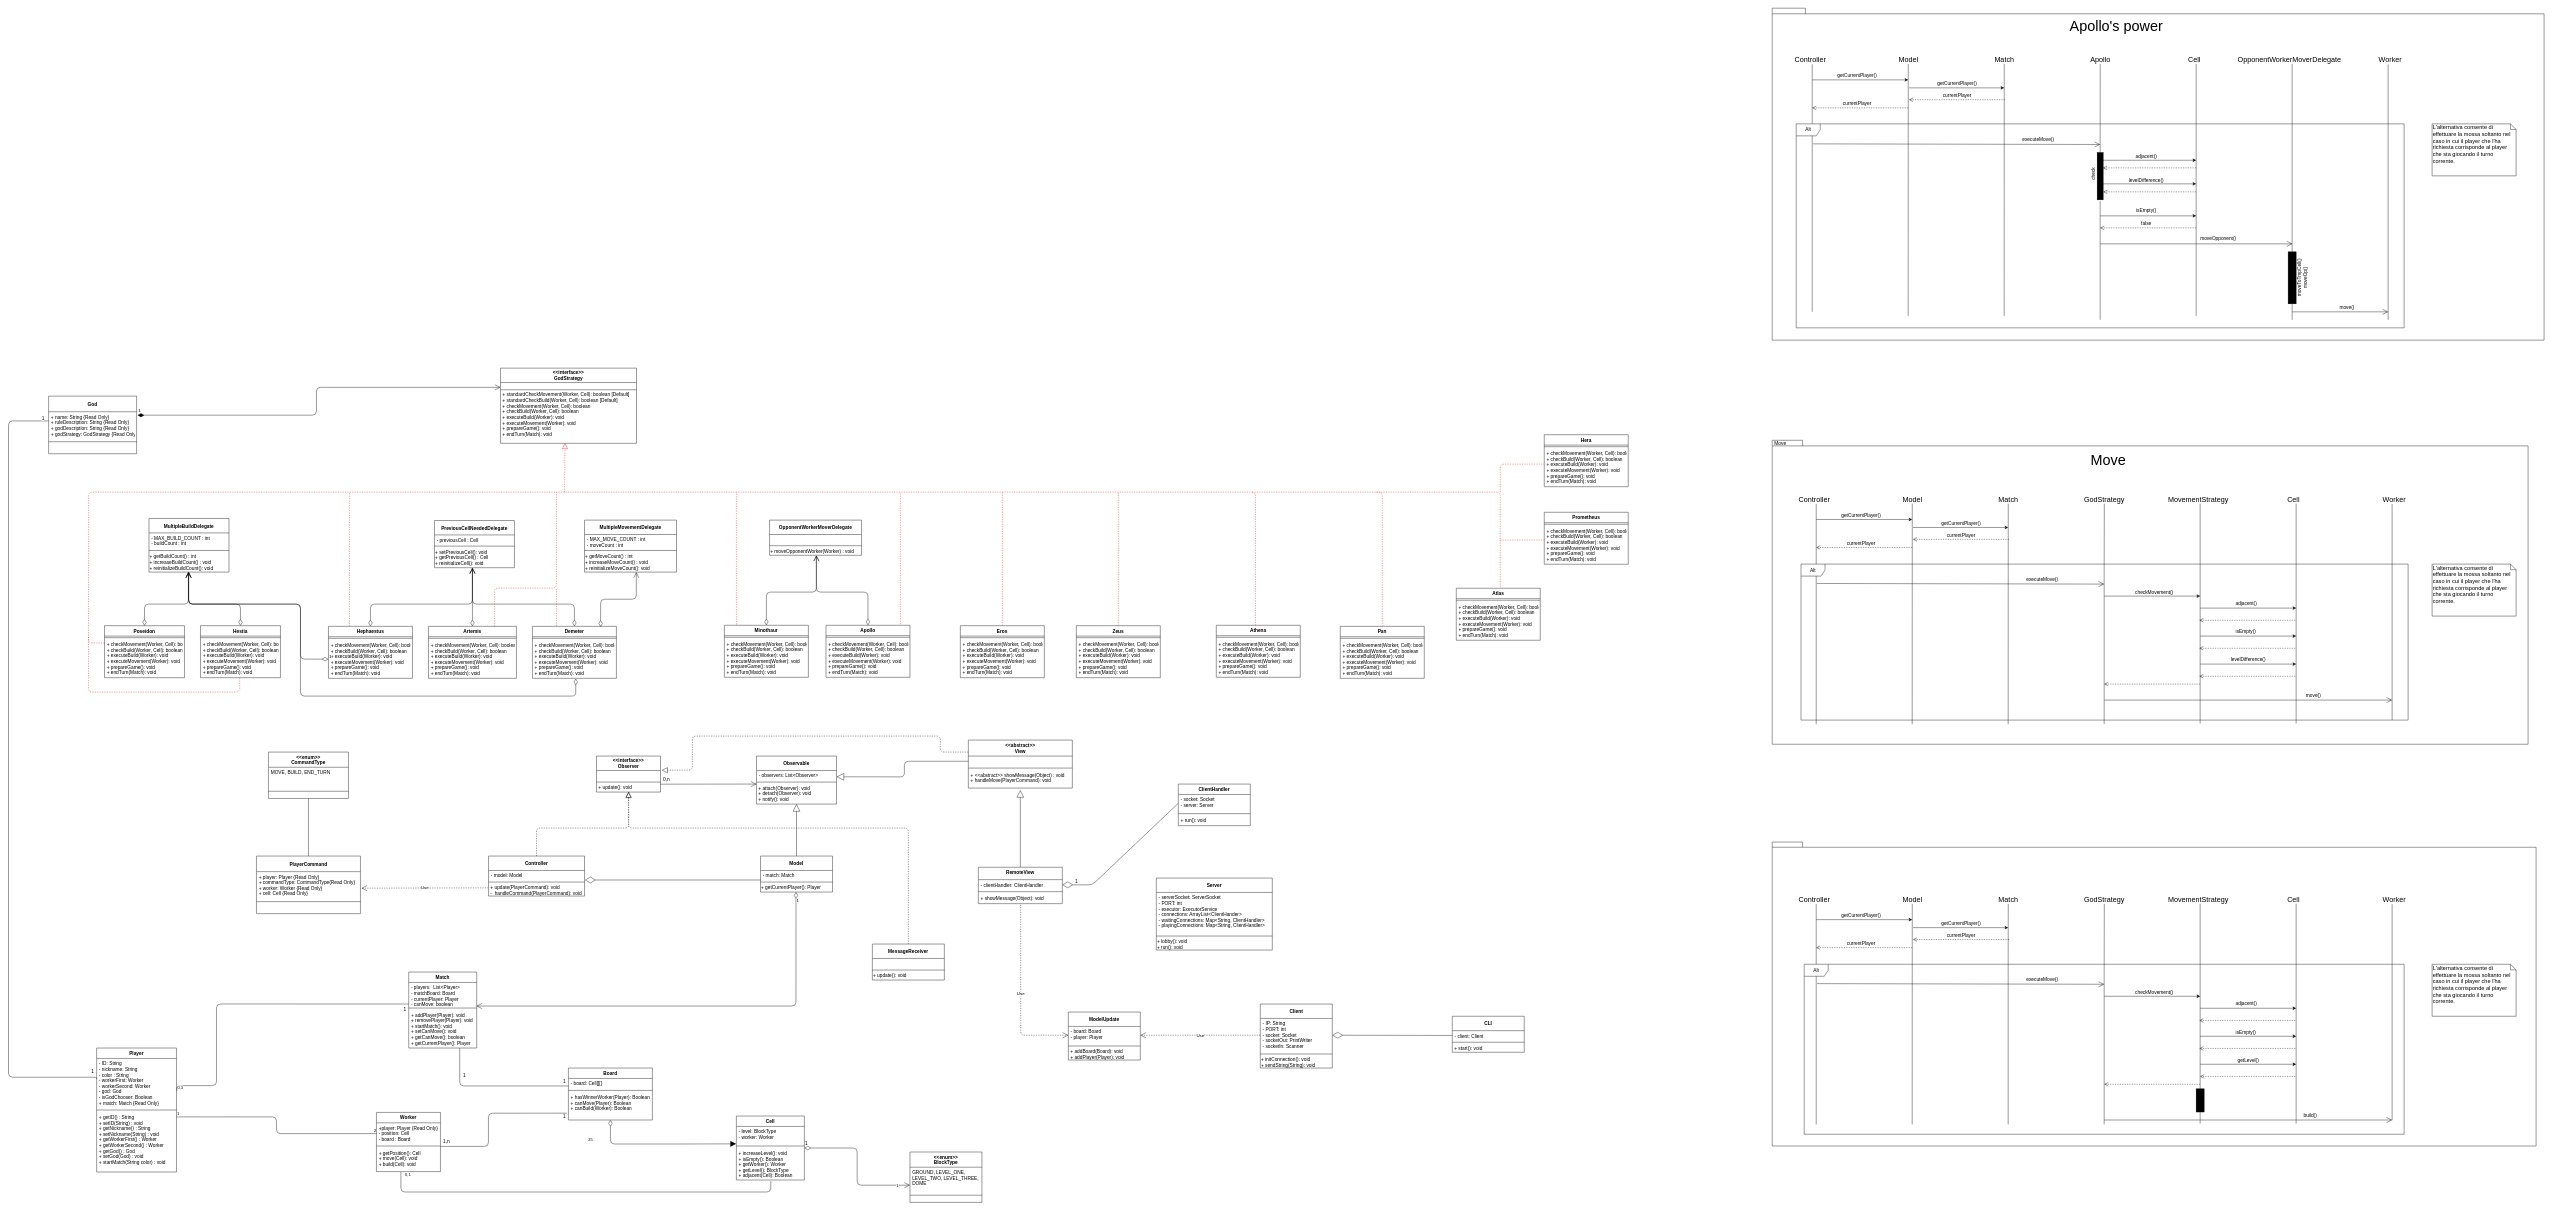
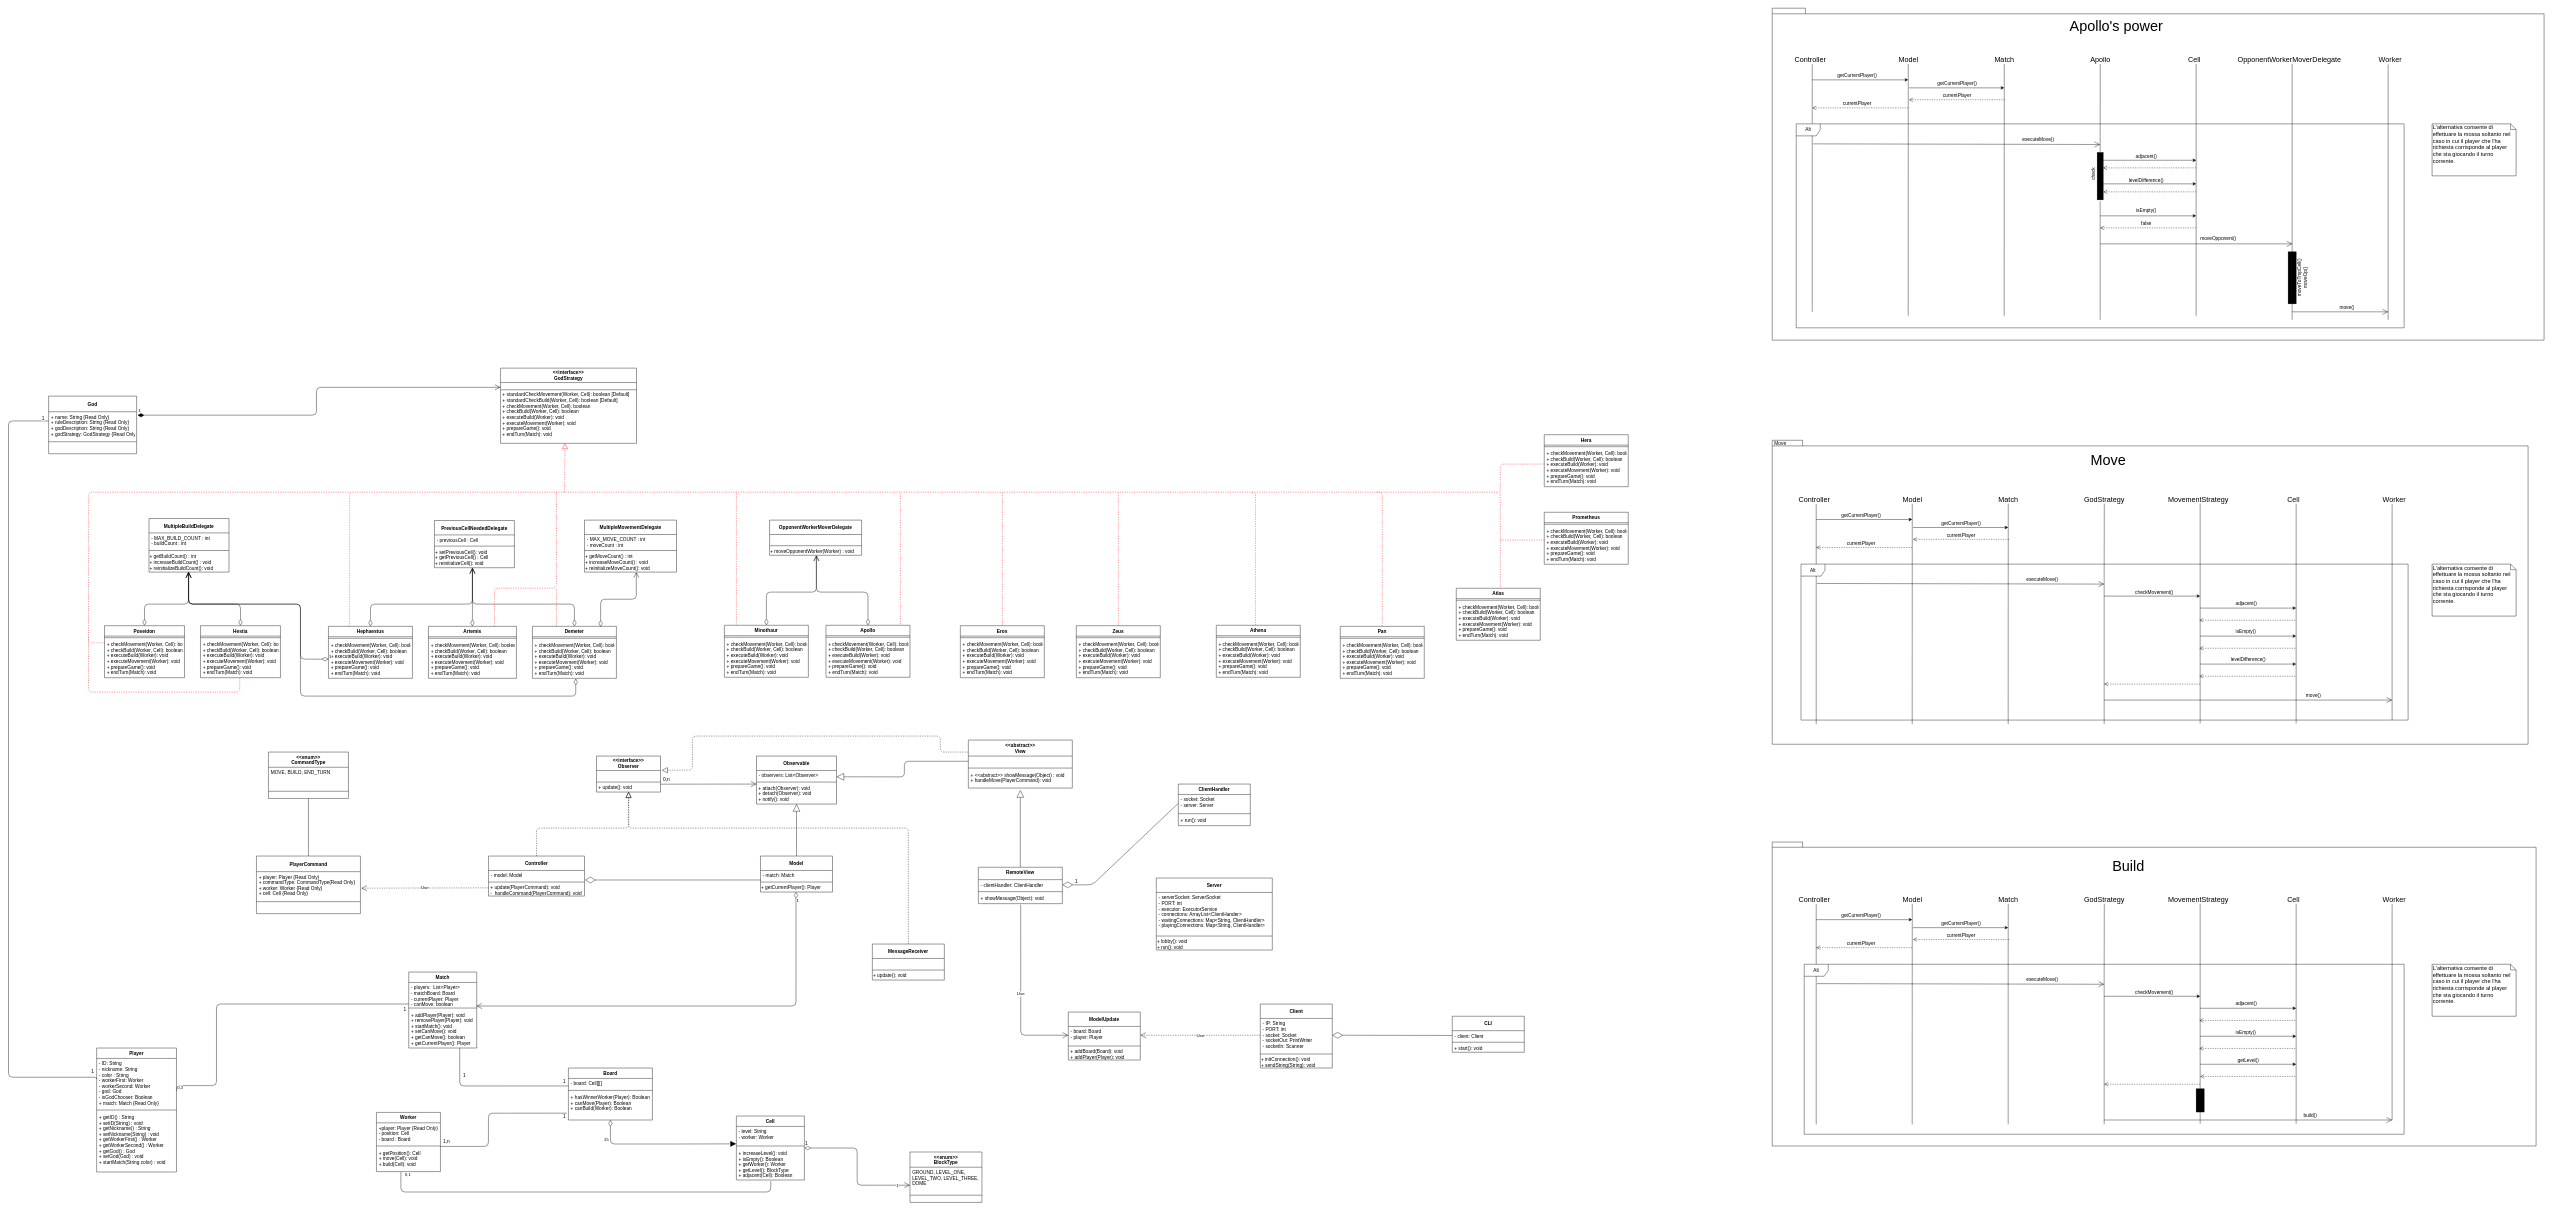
none -> (2128, 866)
(1021, 992) -> (1021, 992)
(276, 1125) -> none
(759, 1132) -> (755, 1132)
(590, 1140) -> (606, 1140)
